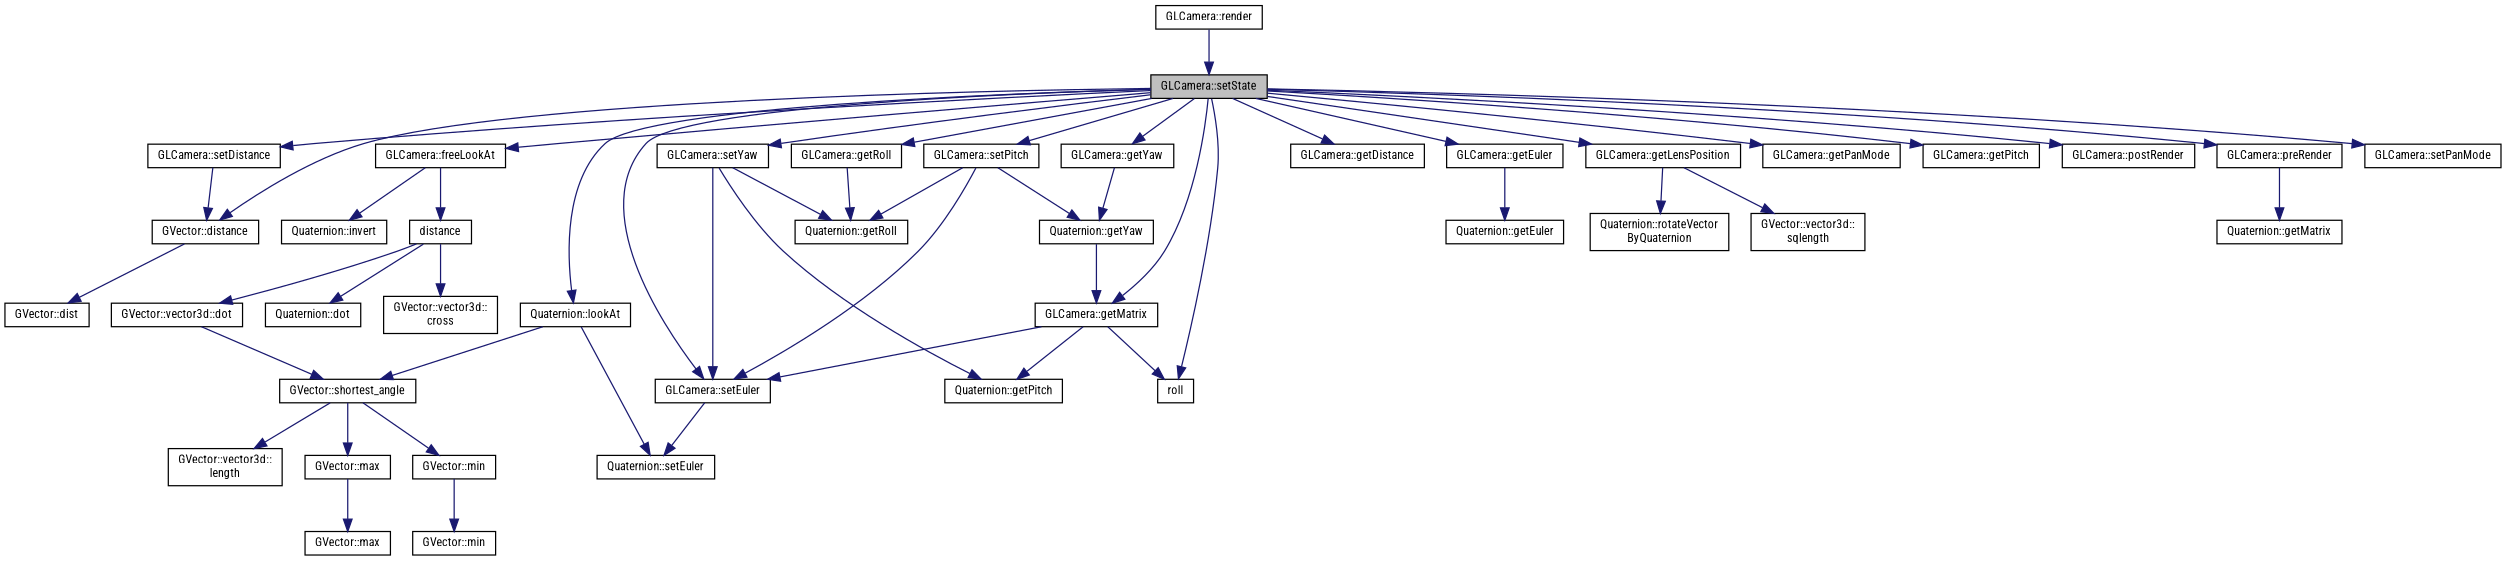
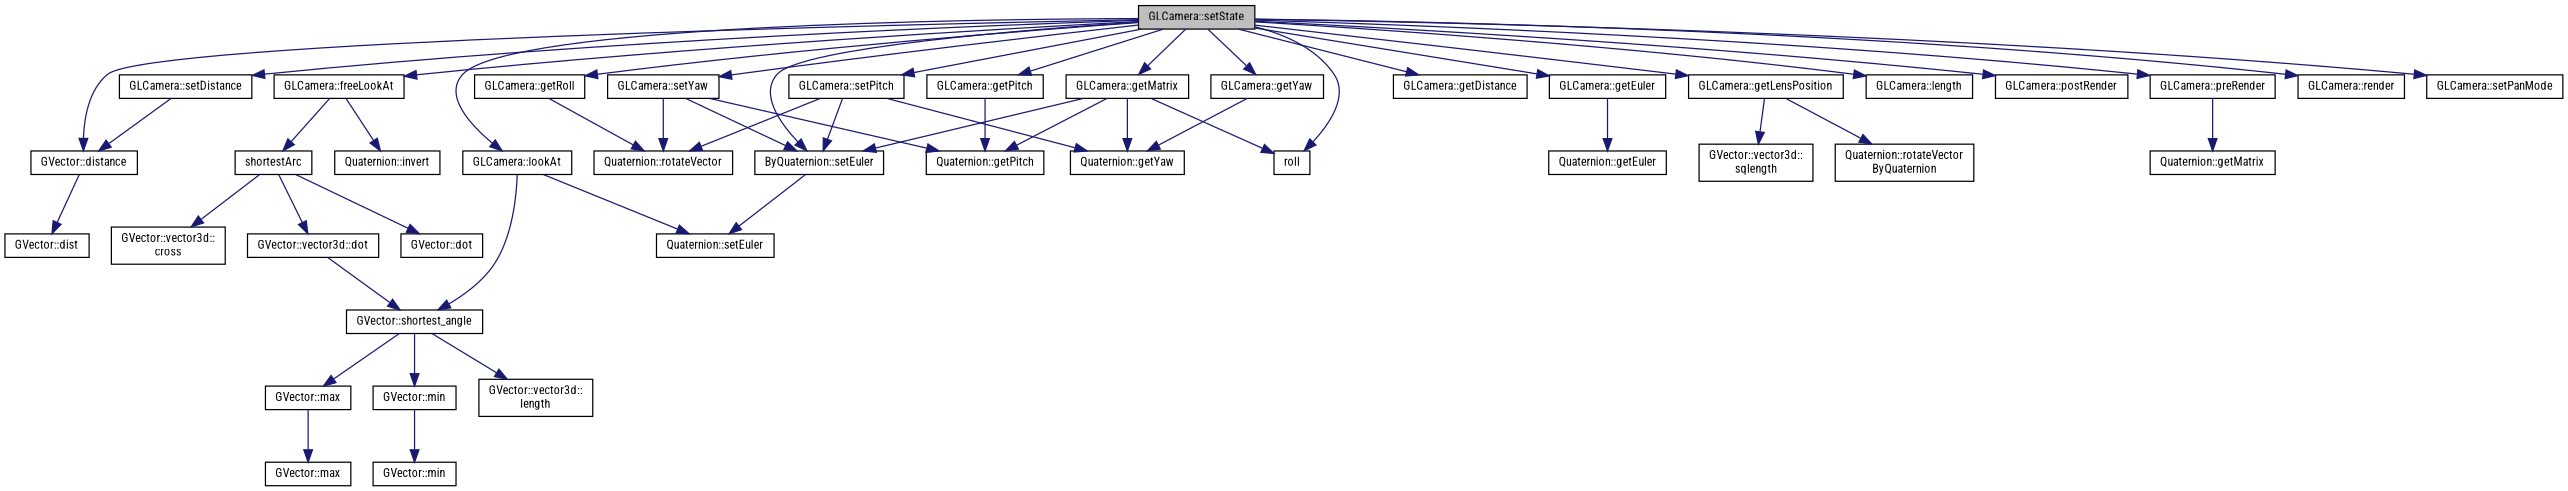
(1209, 46) -> (1771, 35)
none -> (985, 113)
(1831, 156) -> (1919, 87)
(441, 232) -> (273, 163)
(851, 232) -> (663, 163)
(1096, 267) -> (1127, 118)
(313, 315) -> (442, 246)
(575, 315) -> (517, 163)
(713, 391) -> (819, 163)
